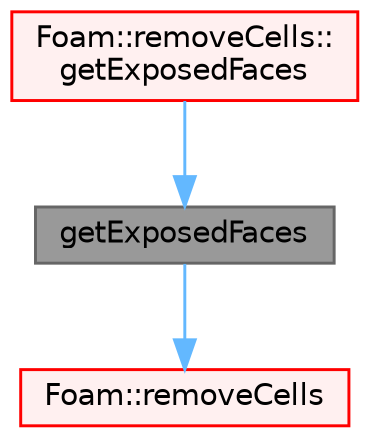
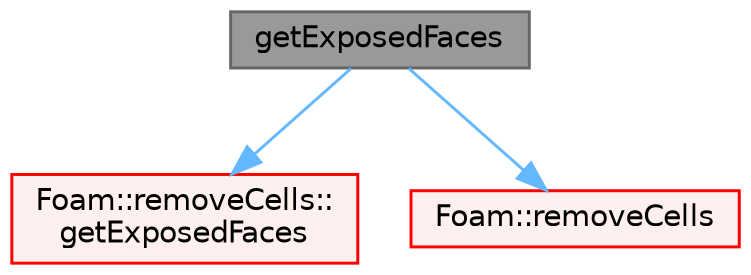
(185, 139) -> (303, 111)
